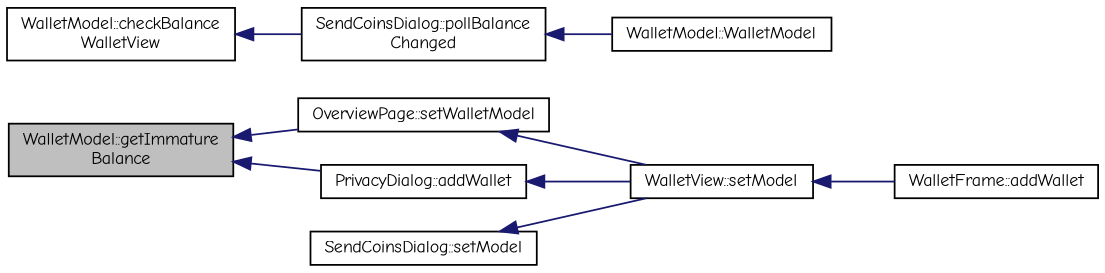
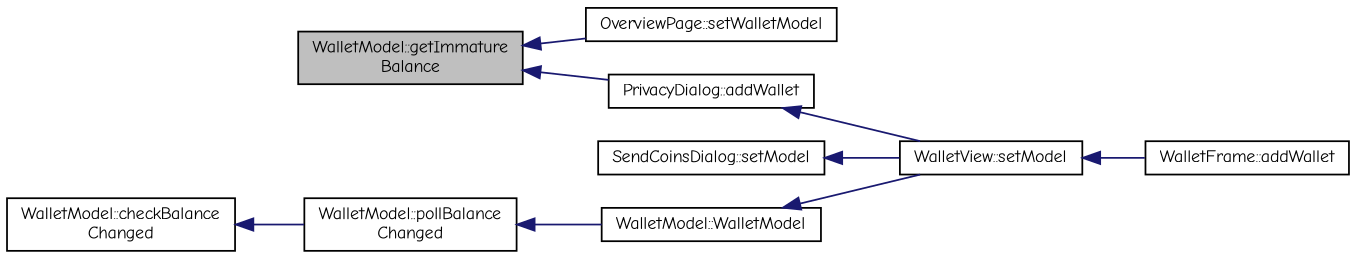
(121, 34) -> (121, 225)
(424, 34) -> (410, 225)
(582, 150) -> (860, 189)
